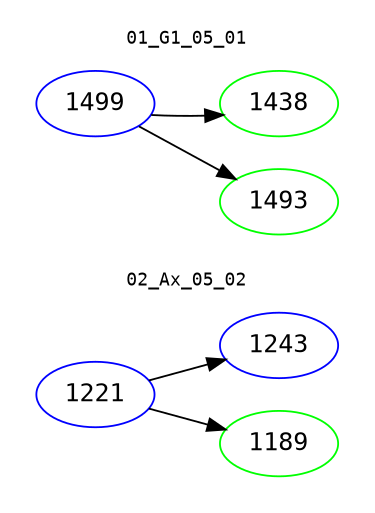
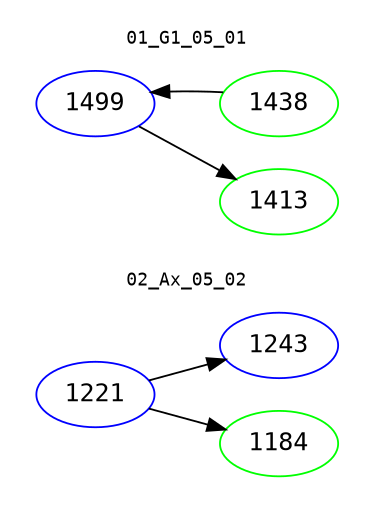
(178, 116) -> (196, 91)
(279, 202) -> (279, 202)
(279, 444) -> (279, 444)
